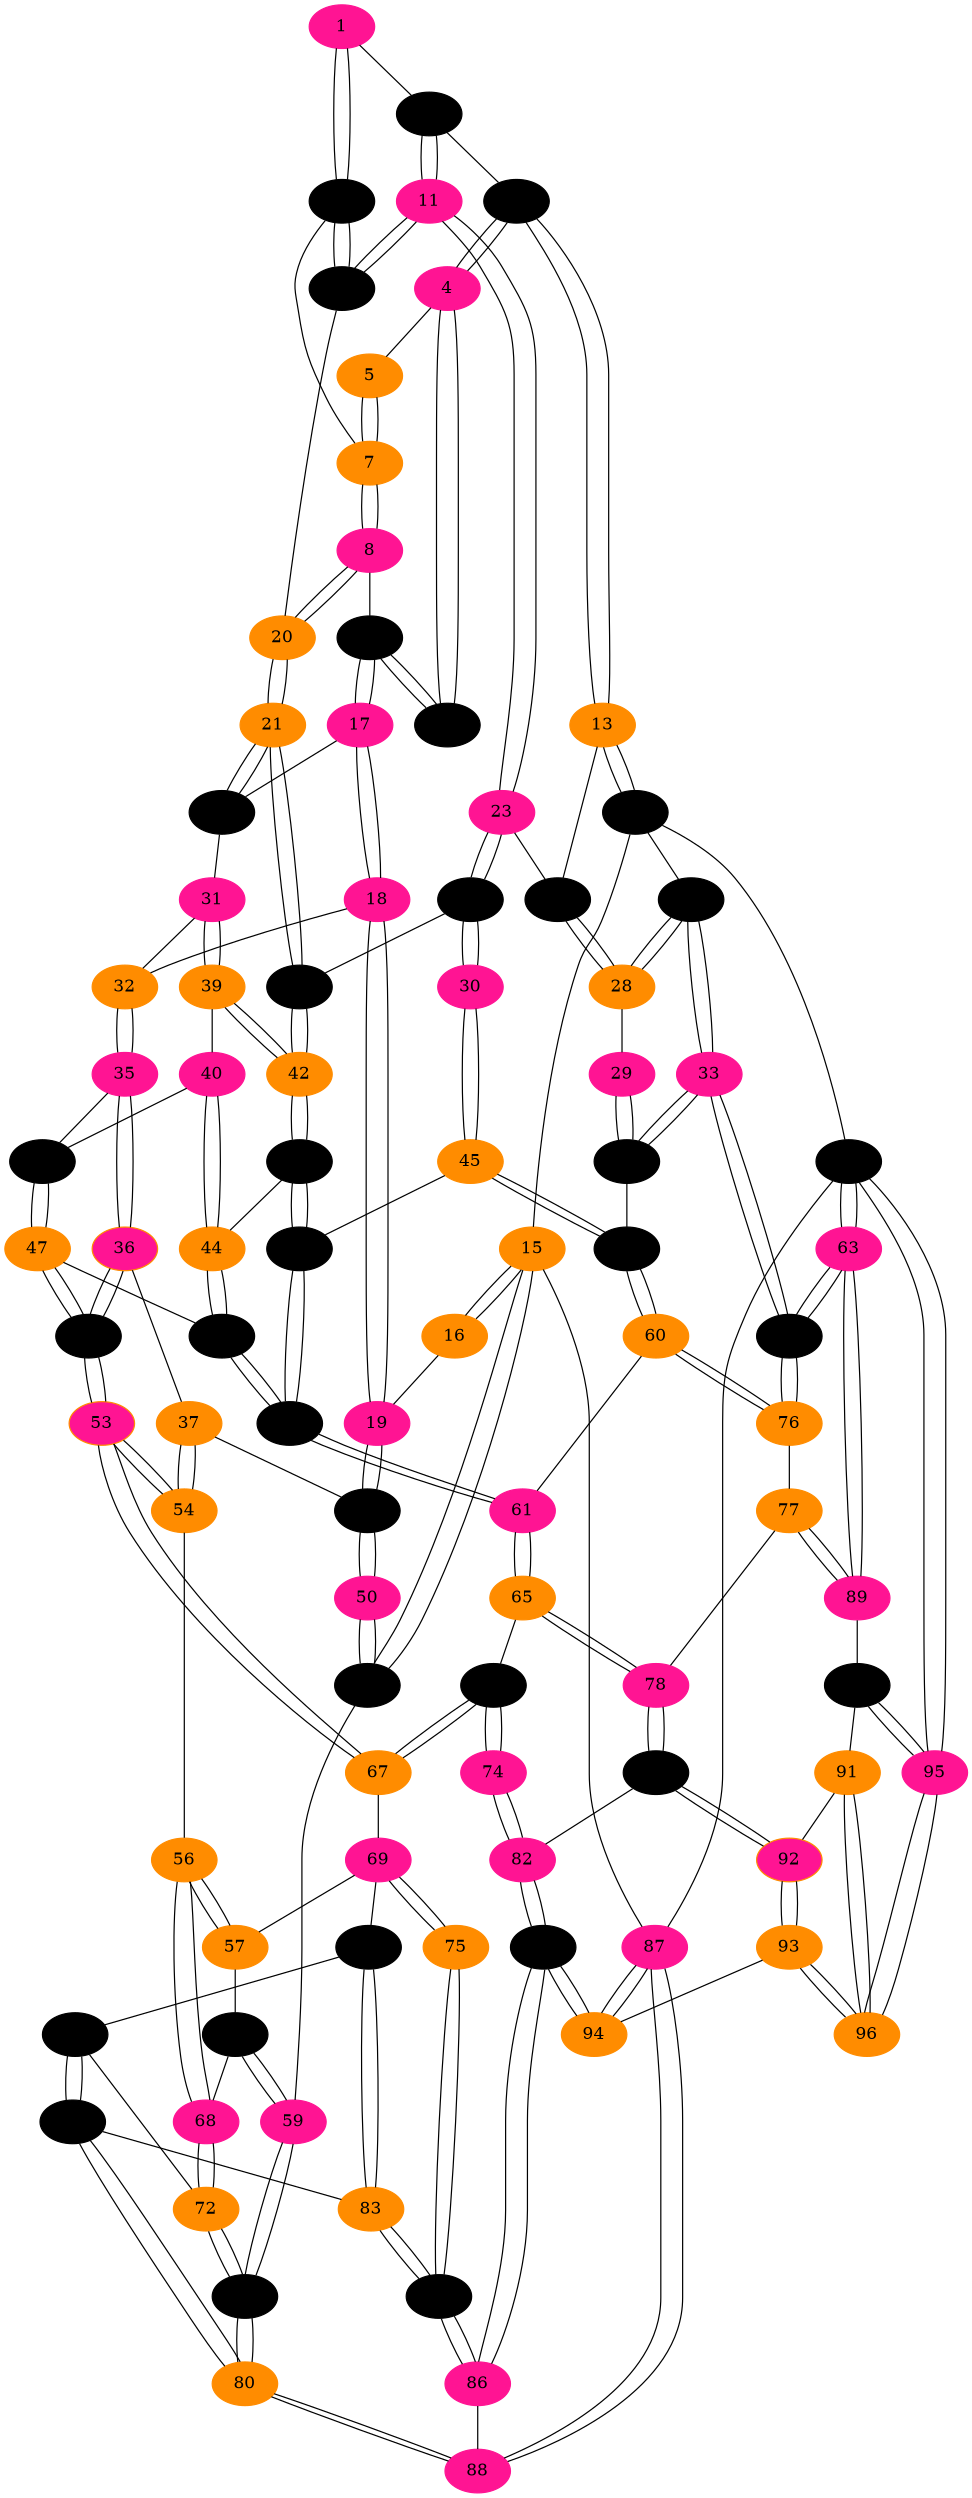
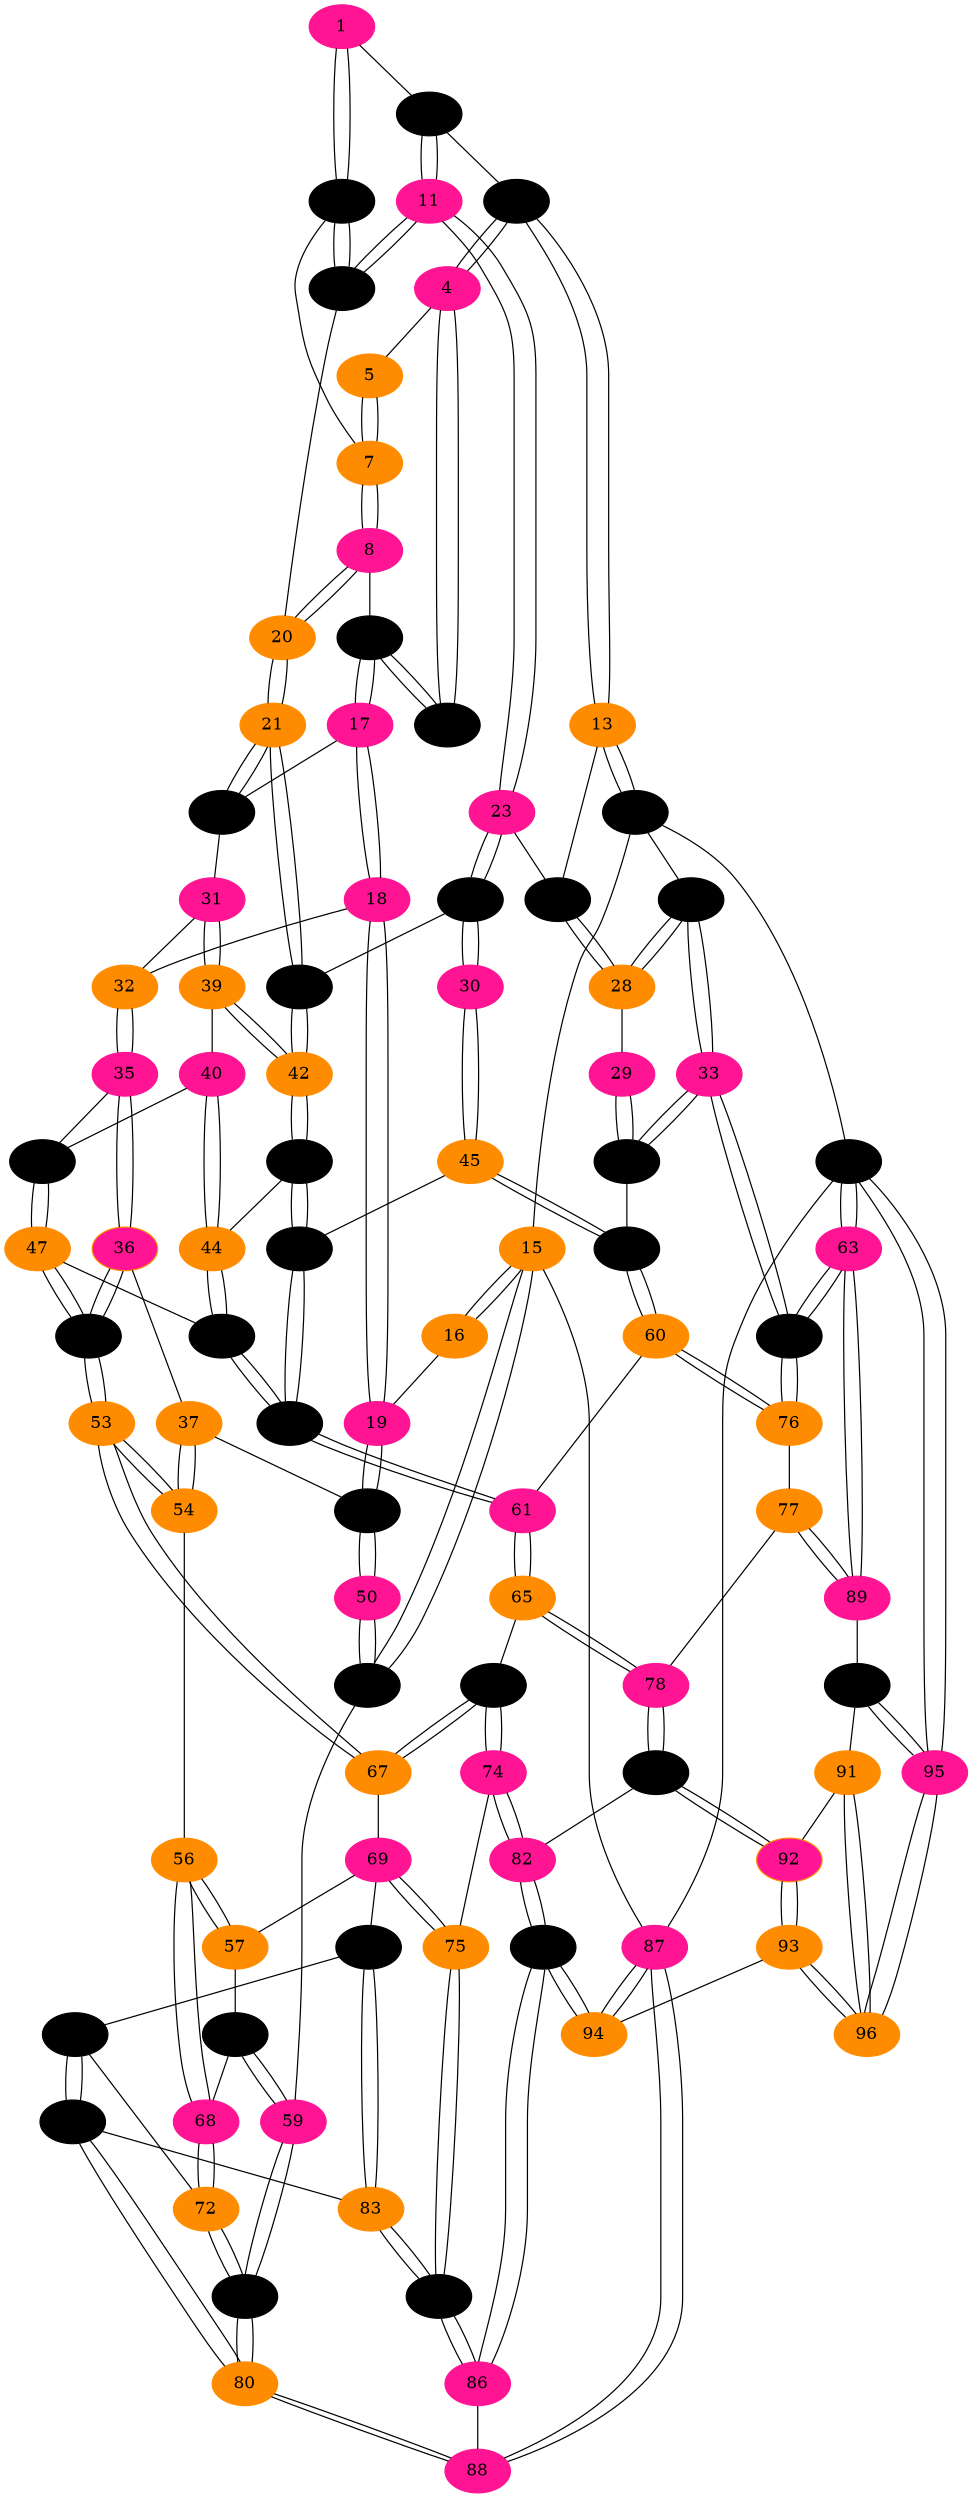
(102, 1423) -> (102, 1423)
none -> (474, 1860)
